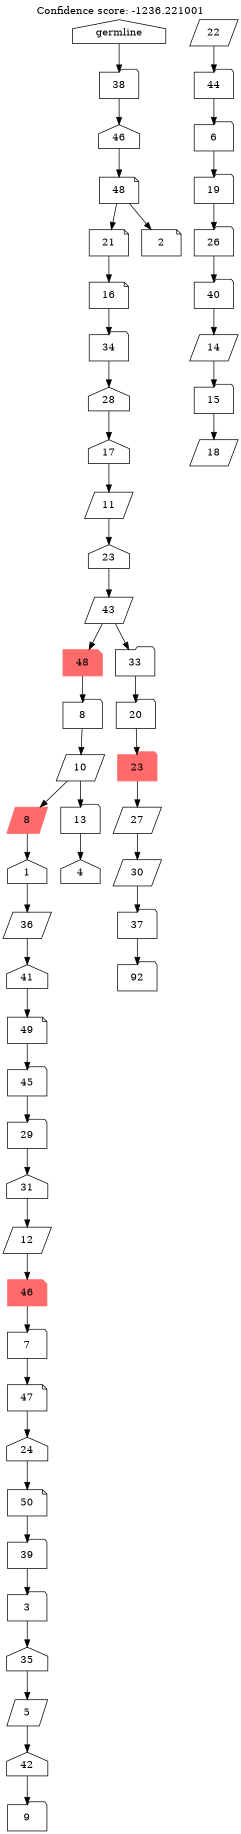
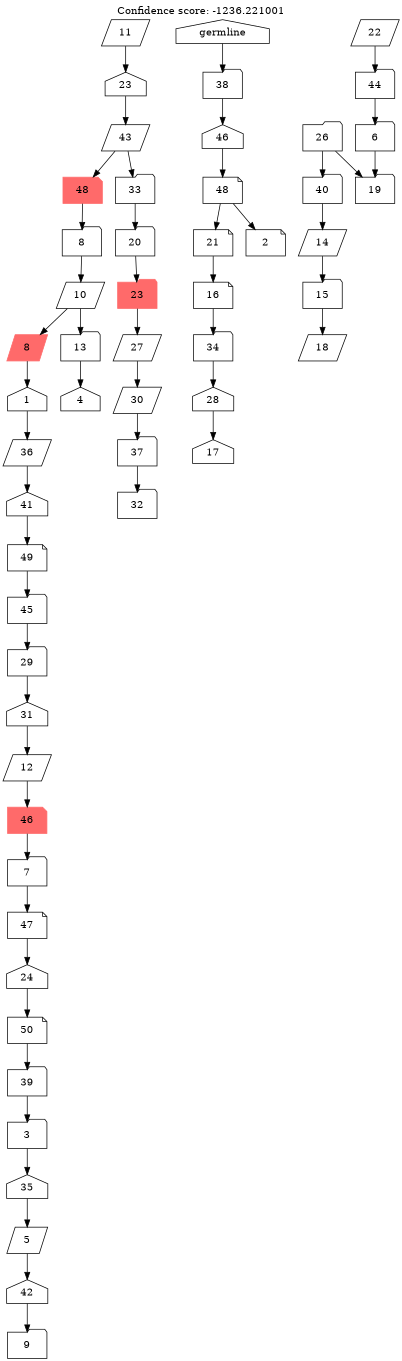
(214, 213) -> (346, 162)
(109, 474) -> none
(137, 978) -> (137, 505)
